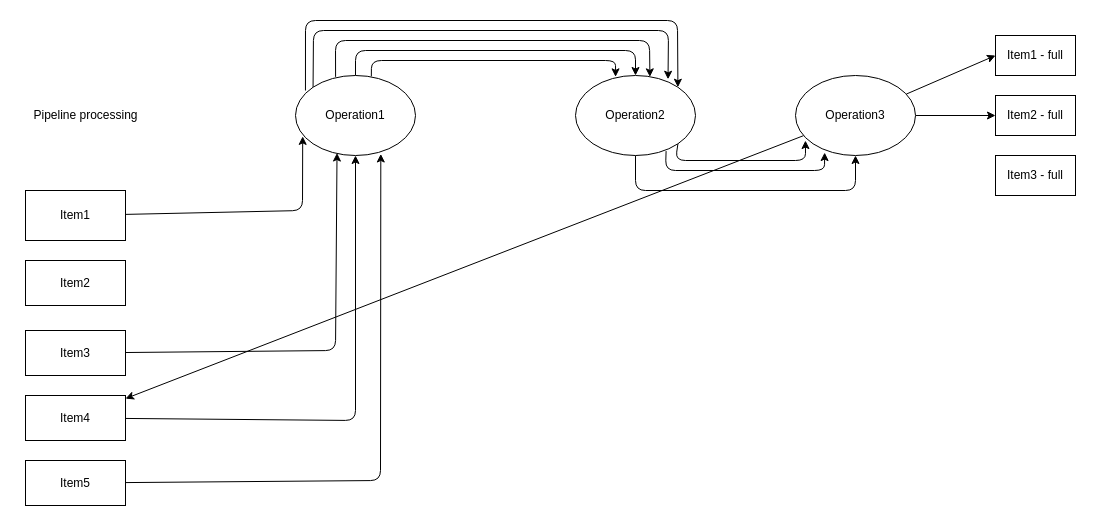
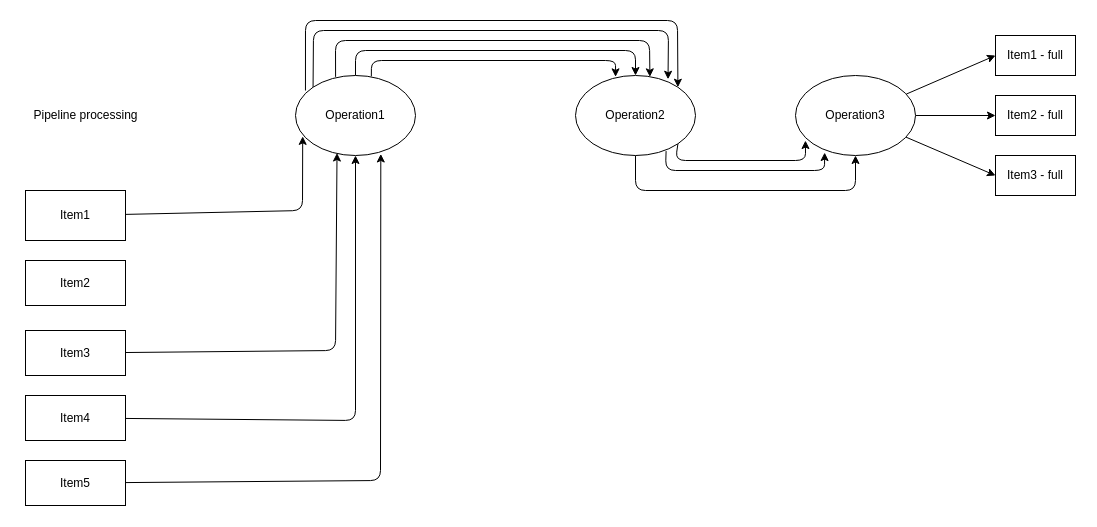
(396, 294) -> (947, 155)
